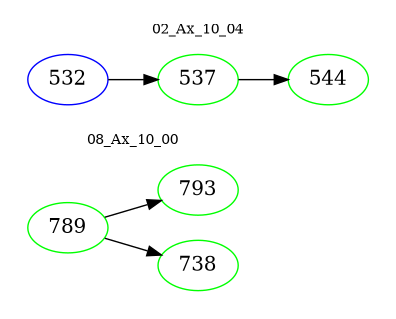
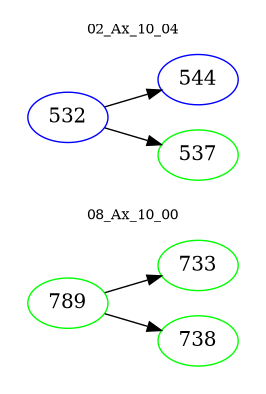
(256, 80) -> (126, 101)
(328, 80) -> (198, 80)
(198, 190) -> (198, 265)
